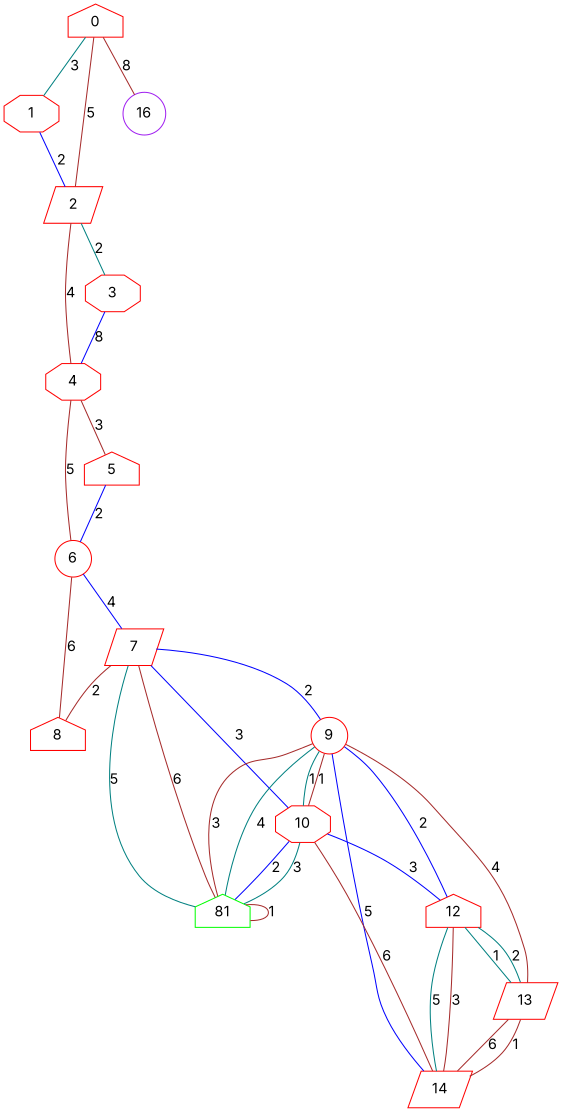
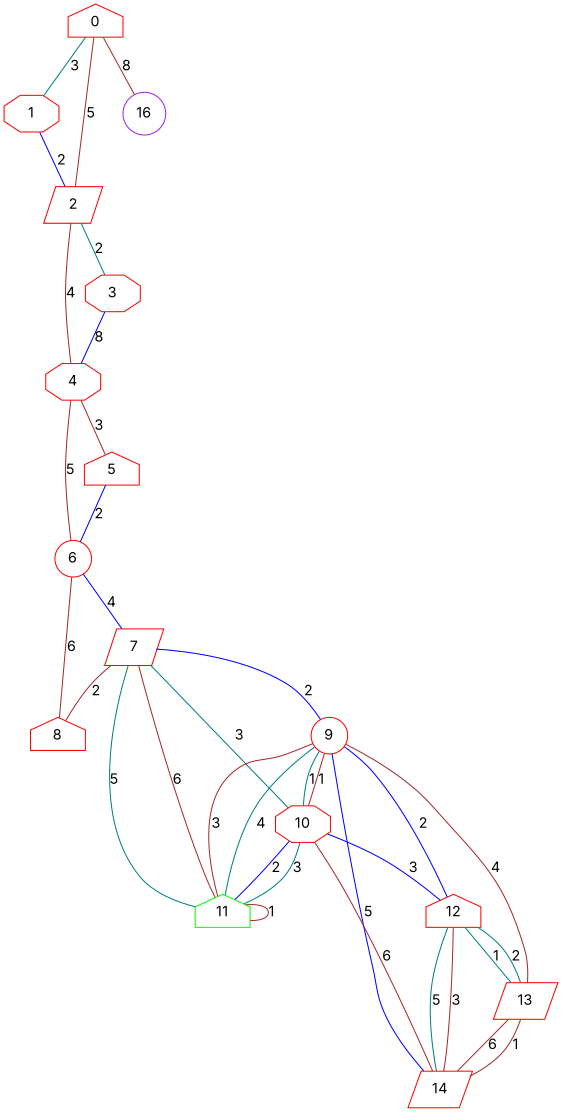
(220, 737) -> (220, 737)
(223, 913) -> (223, 913)
